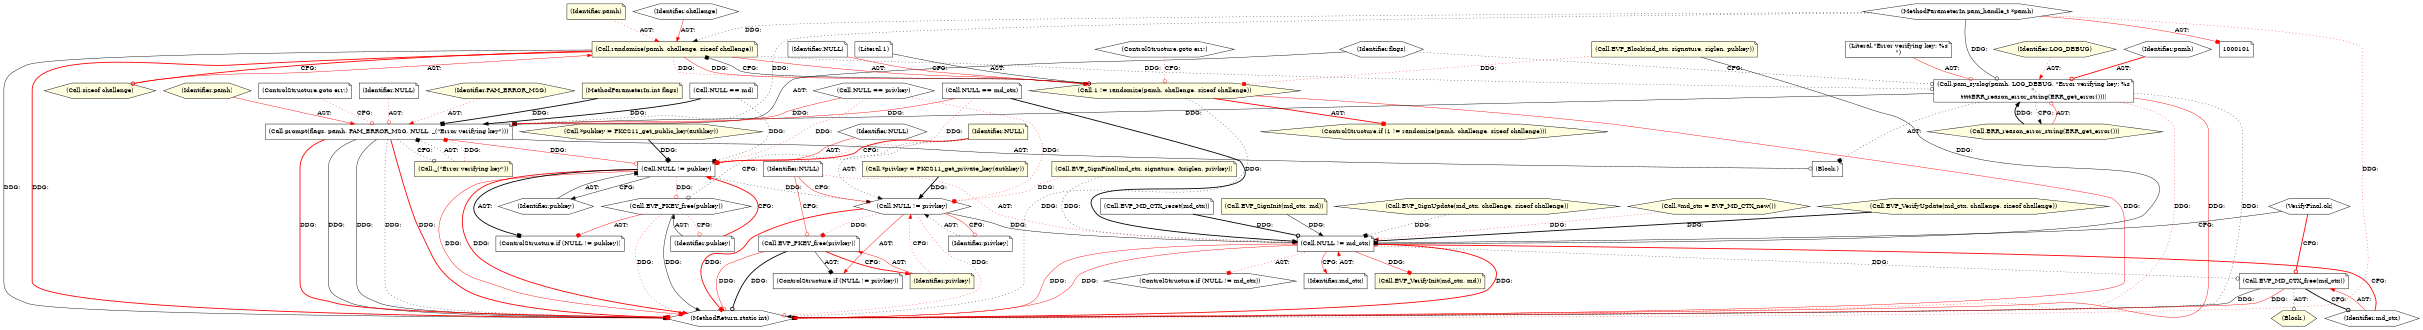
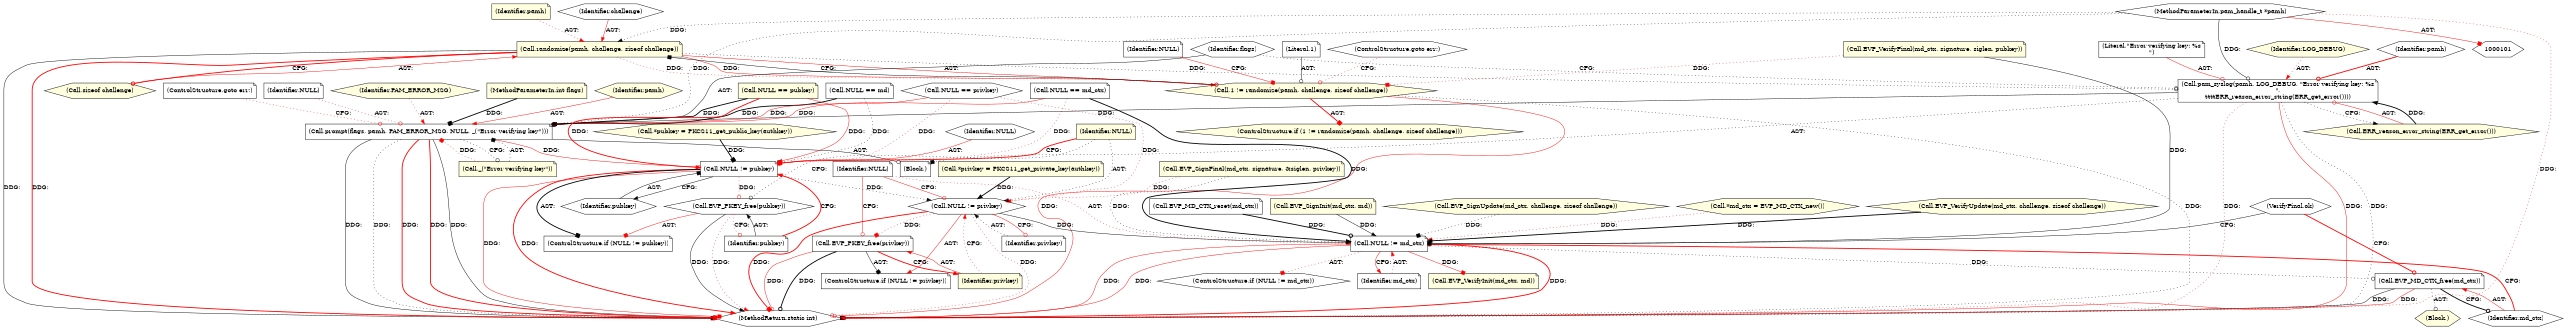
(1675, 49) -> (1935, 49)
(2236, 49) -> (2498, 49)
none -> (778, 91)
(1035, 129) -> (1143, 141)
(1625, 227) -> (1677, 227)
